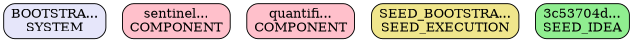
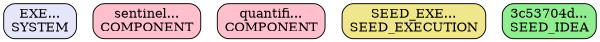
(55, 21) -> (40, 21)
(445, 21) -> (414, 21)
